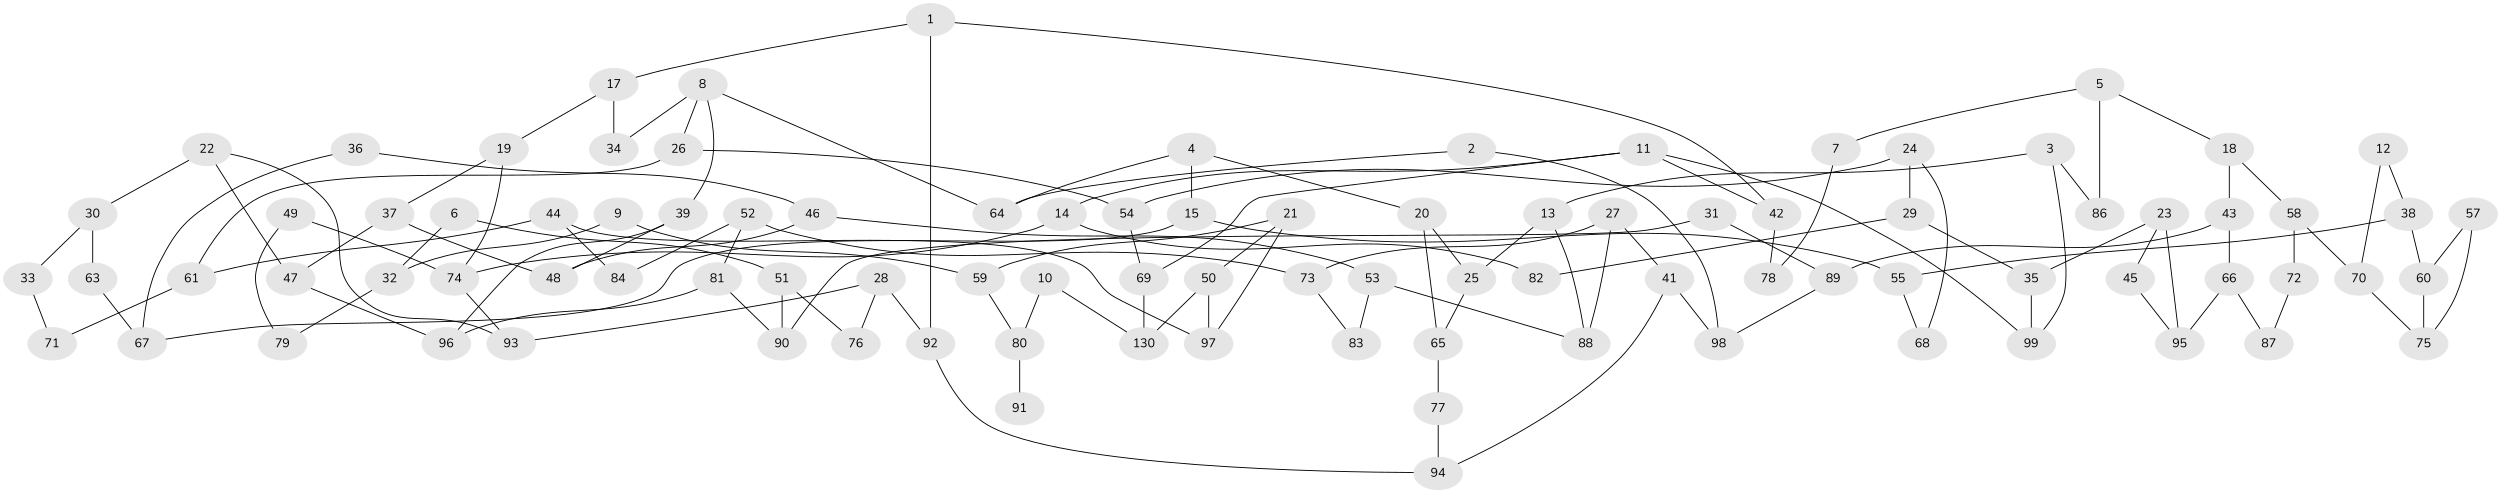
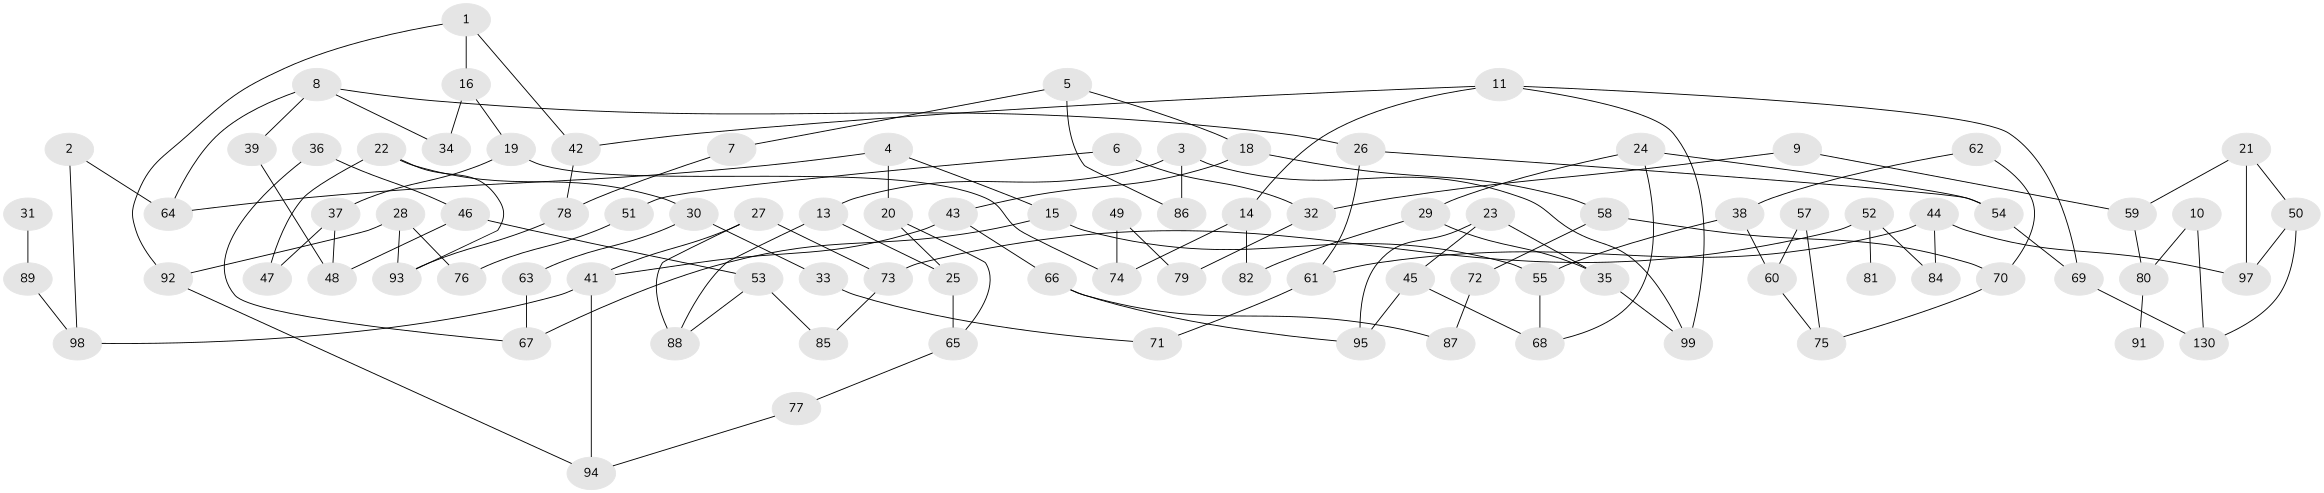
(614, 85) -> (466, 85)
(2383, 149) -> (1976, 149)
(2031, 247) -> (711, 261)
(483, 311) -> (480, 246)
none -> (1475, 311)
(446, 344) -> none
(782, 344) -> none
(1356, 344) -> (823, 344)
